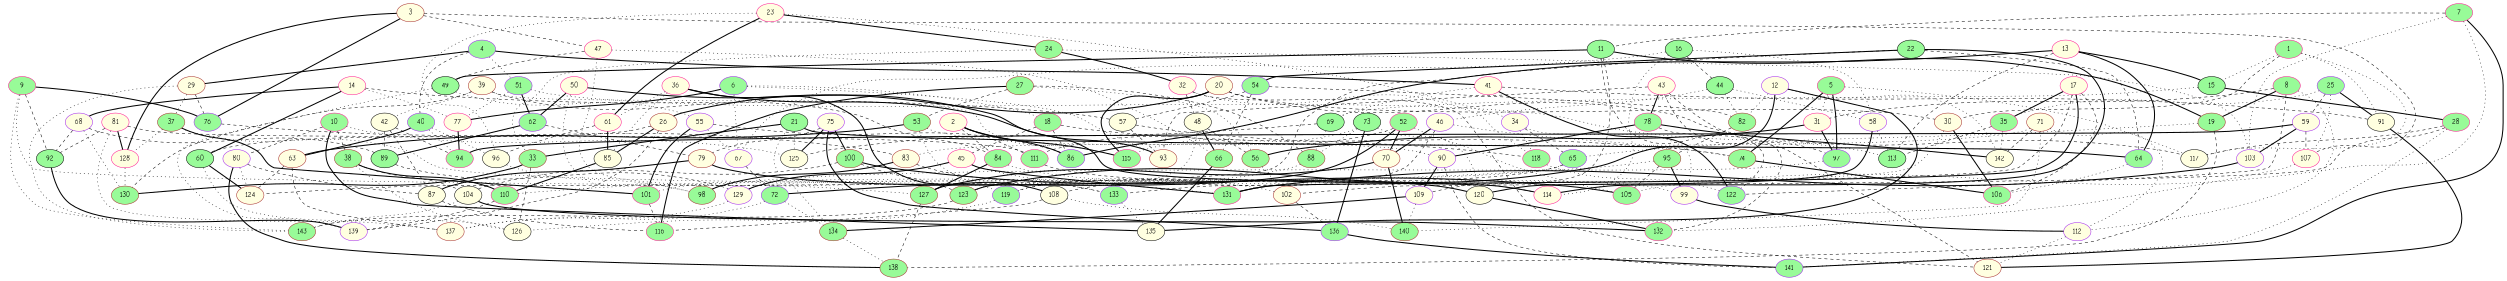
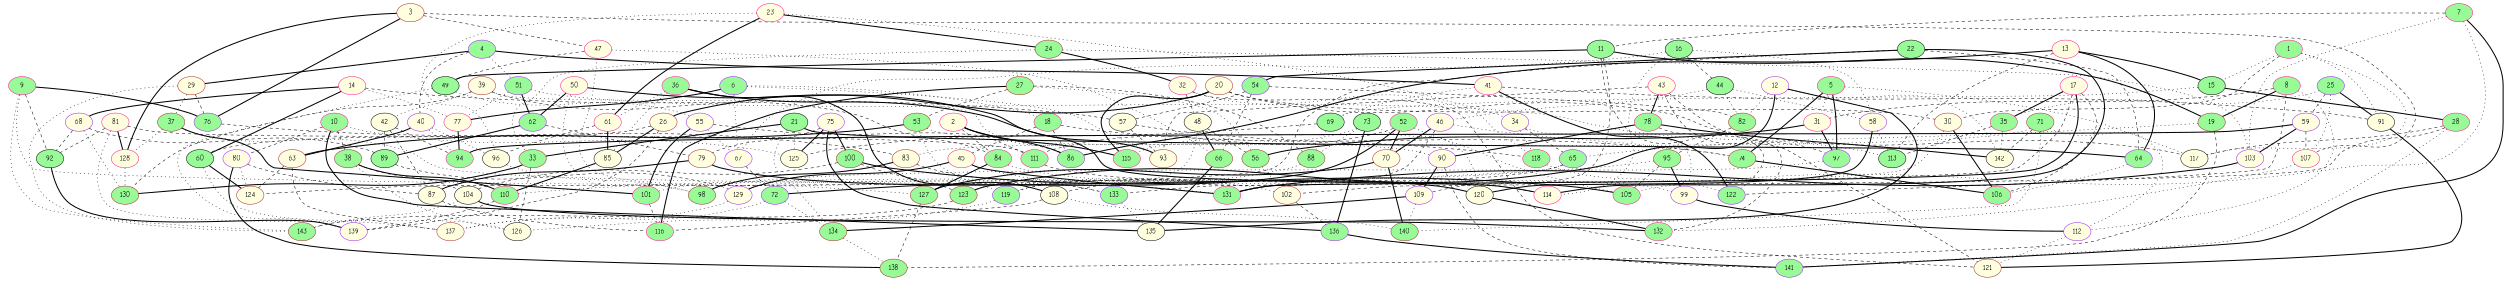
(676, 86) -> (676, 86)
(421, 122) -> (421, 122)
(2040, 122) -> (2040, 122)
